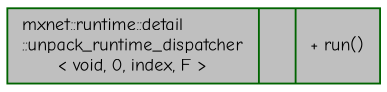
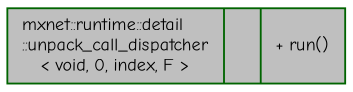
(133, 45) -> (116, 45)
